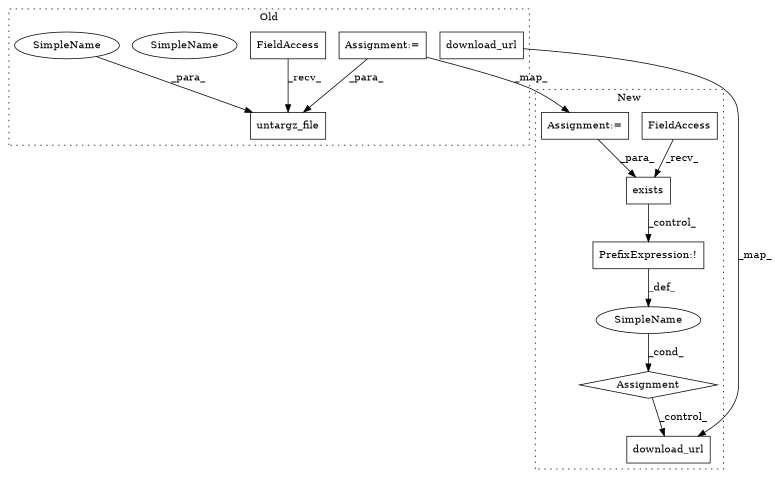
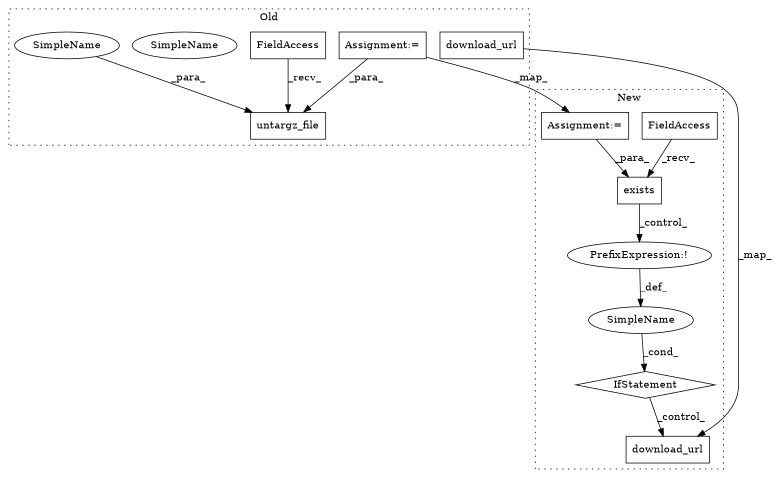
(648, 255) -> (639, 255)
(648, 385) -> (645, 385)
